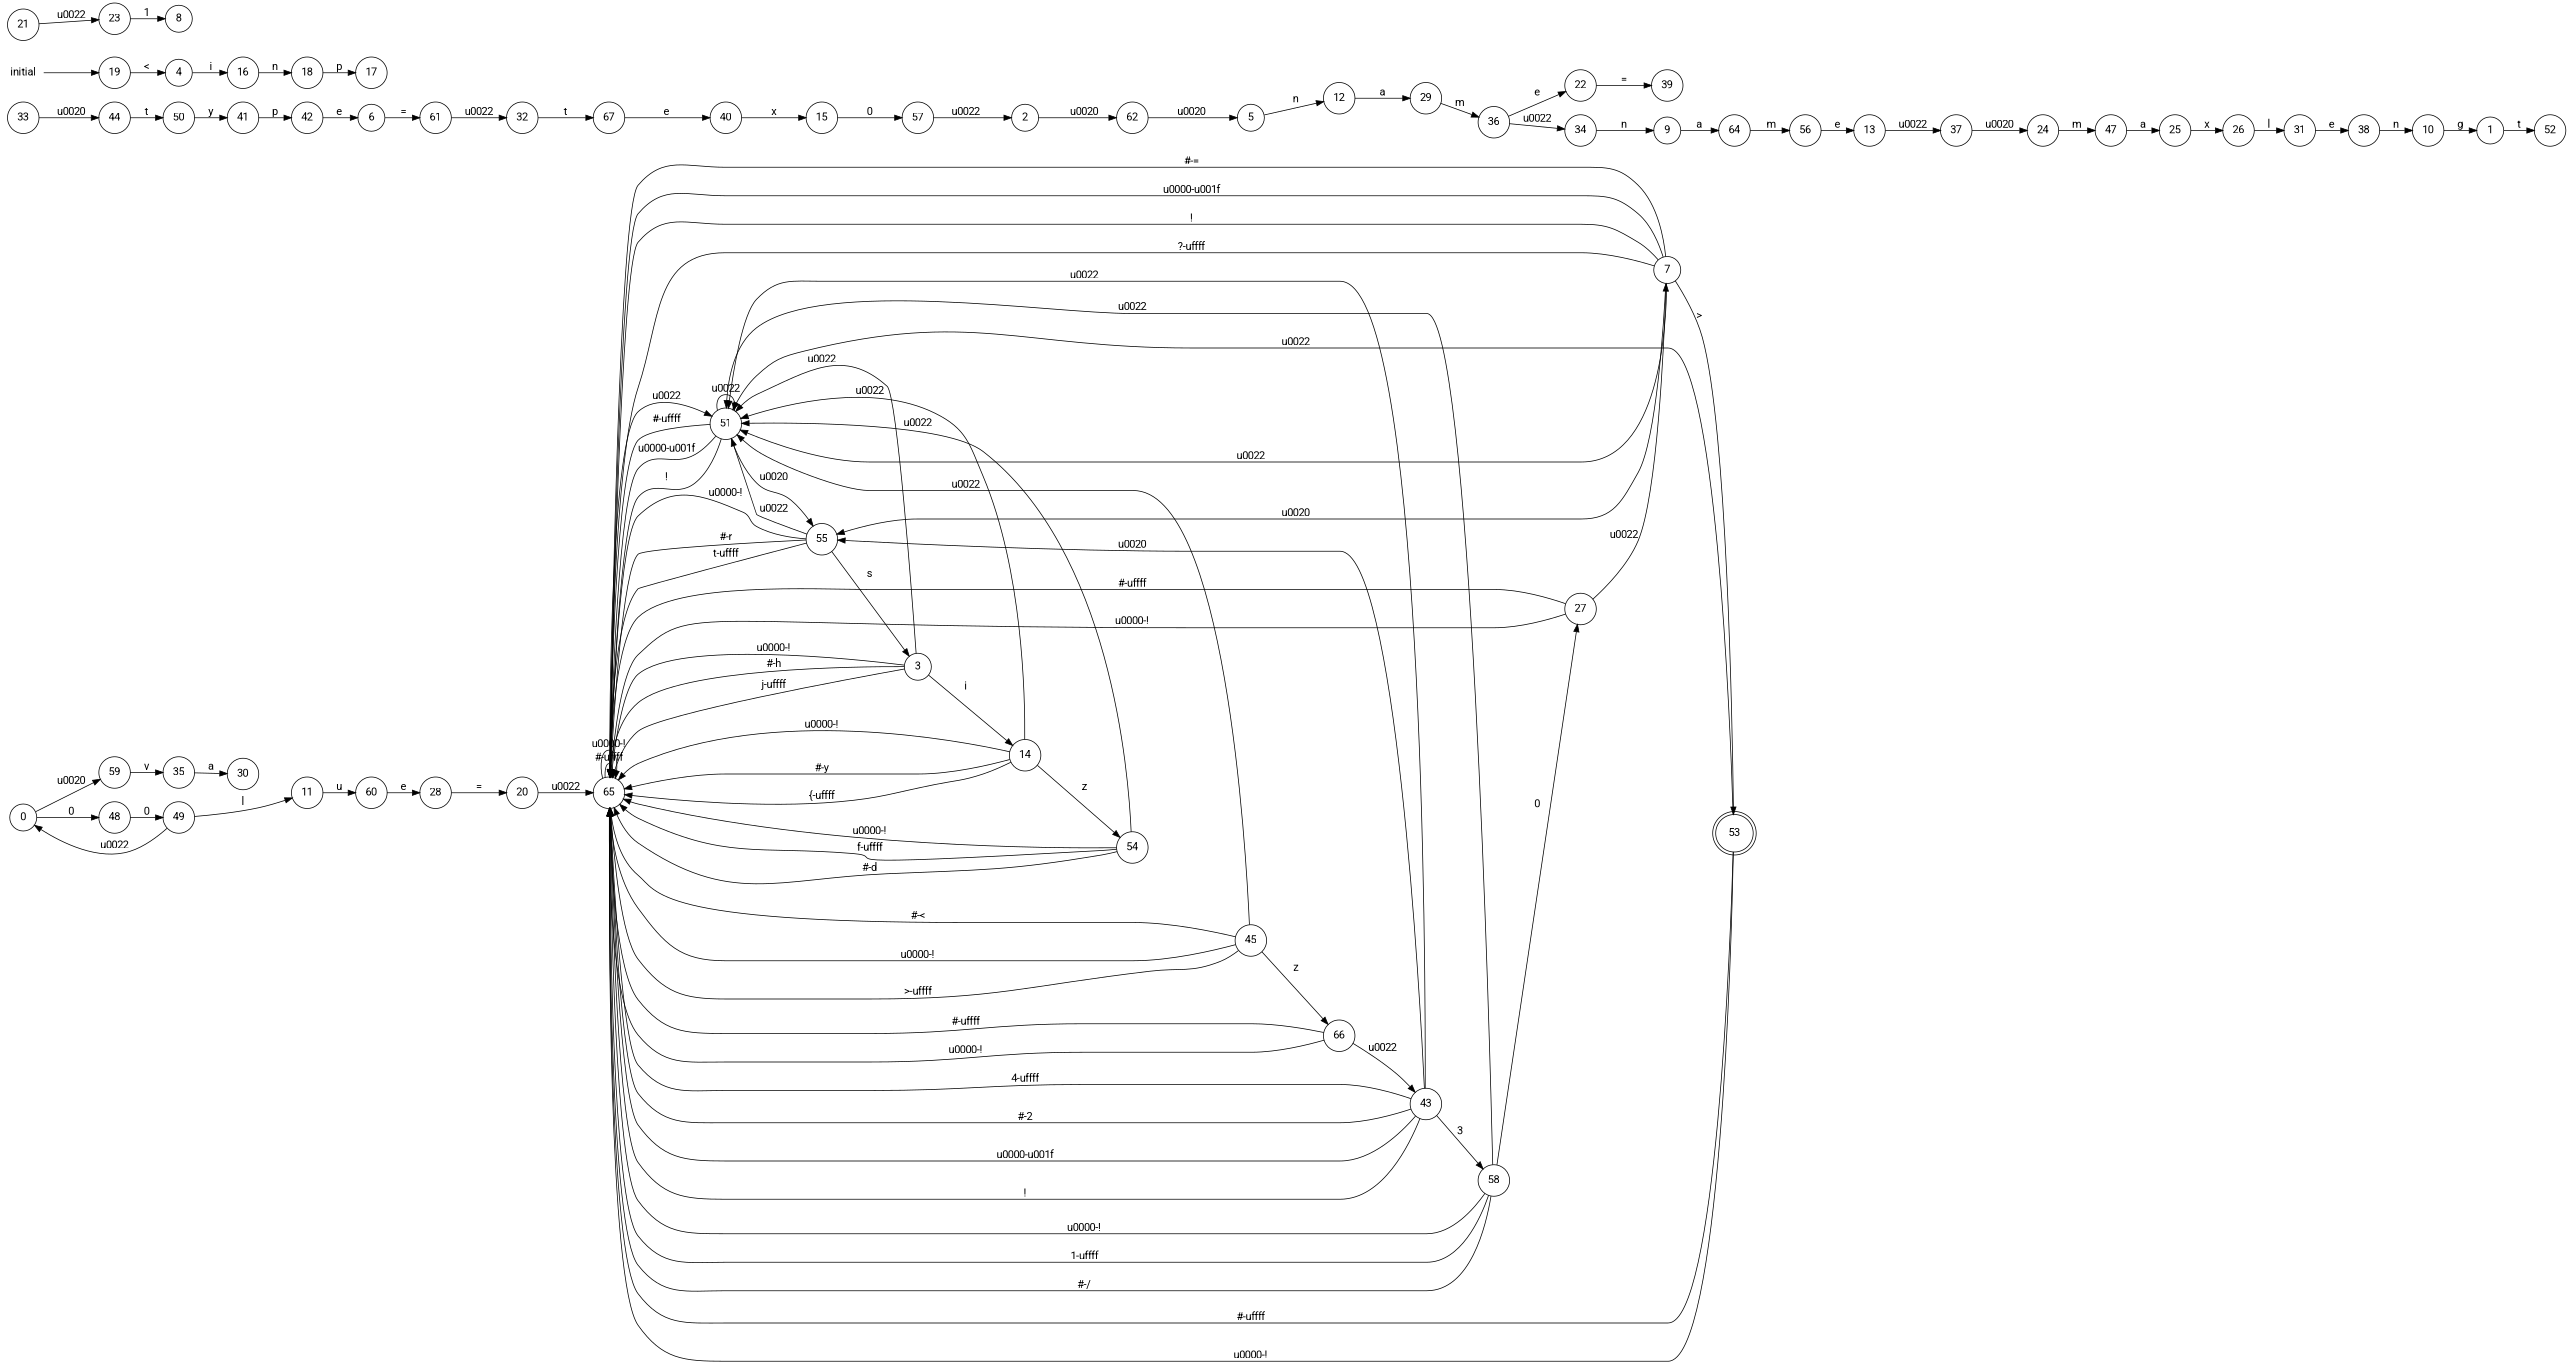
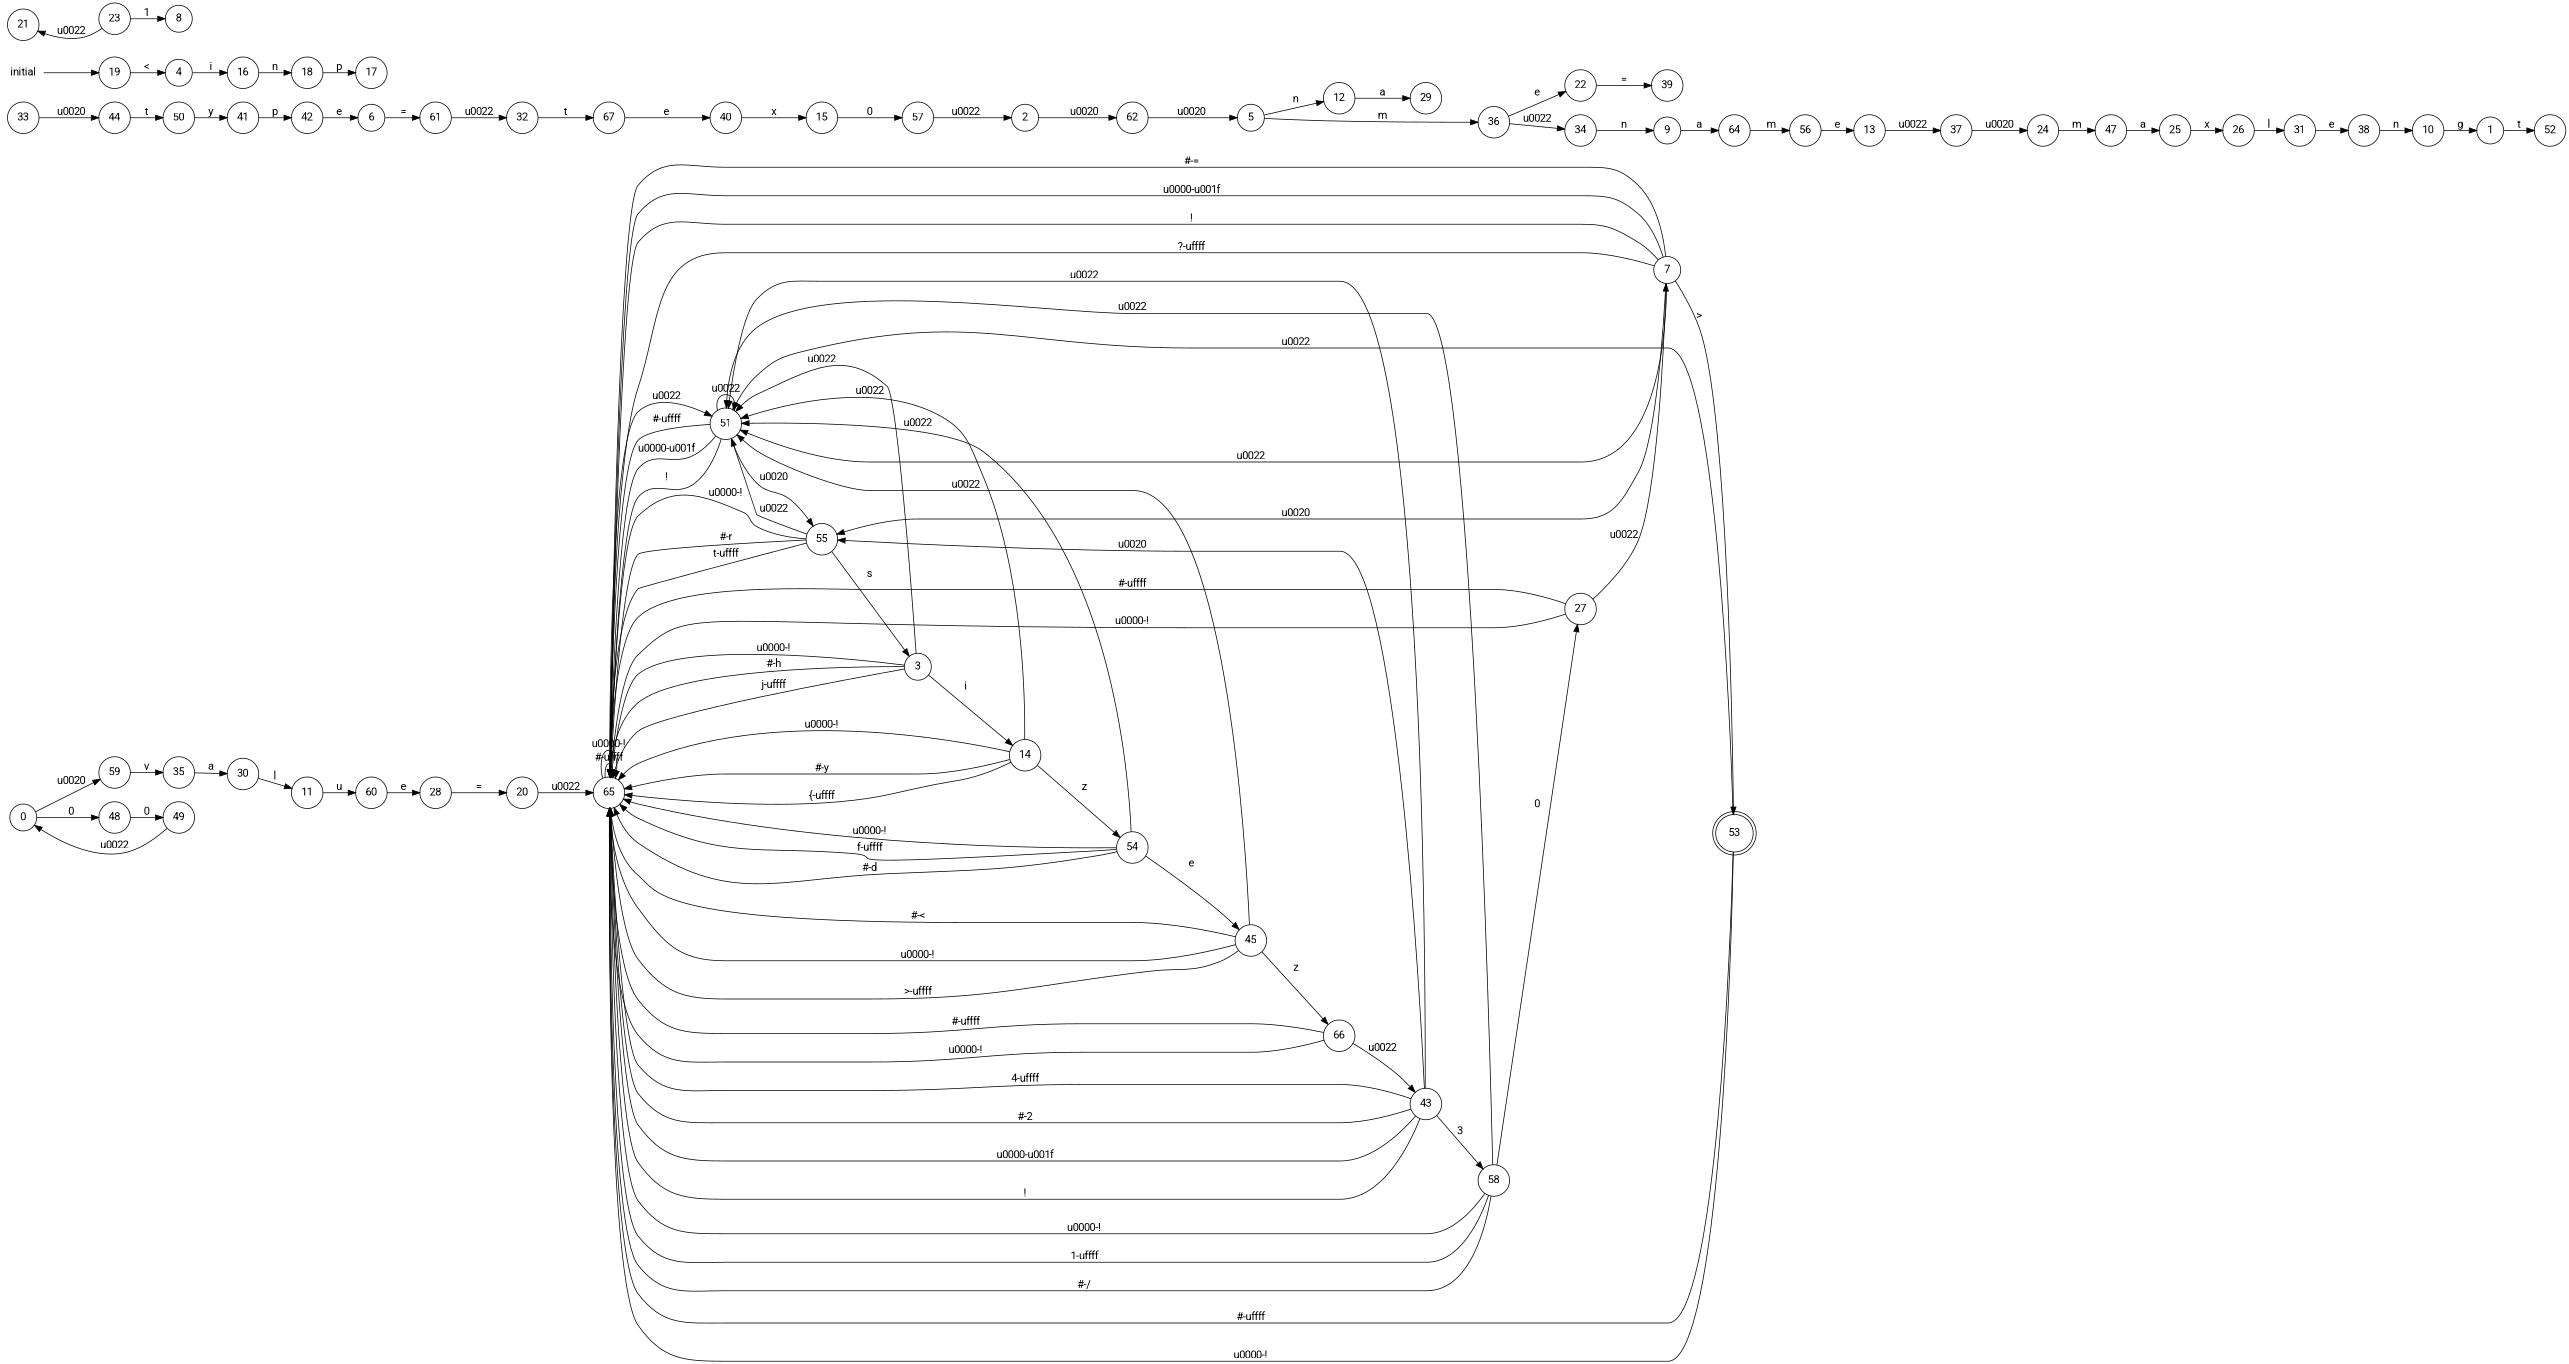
(65, 22) -> (74, 38)
(1456, 109) -> (1367, 122)
(240, 811) -> (271, 782)
none -> (1191, 889)
